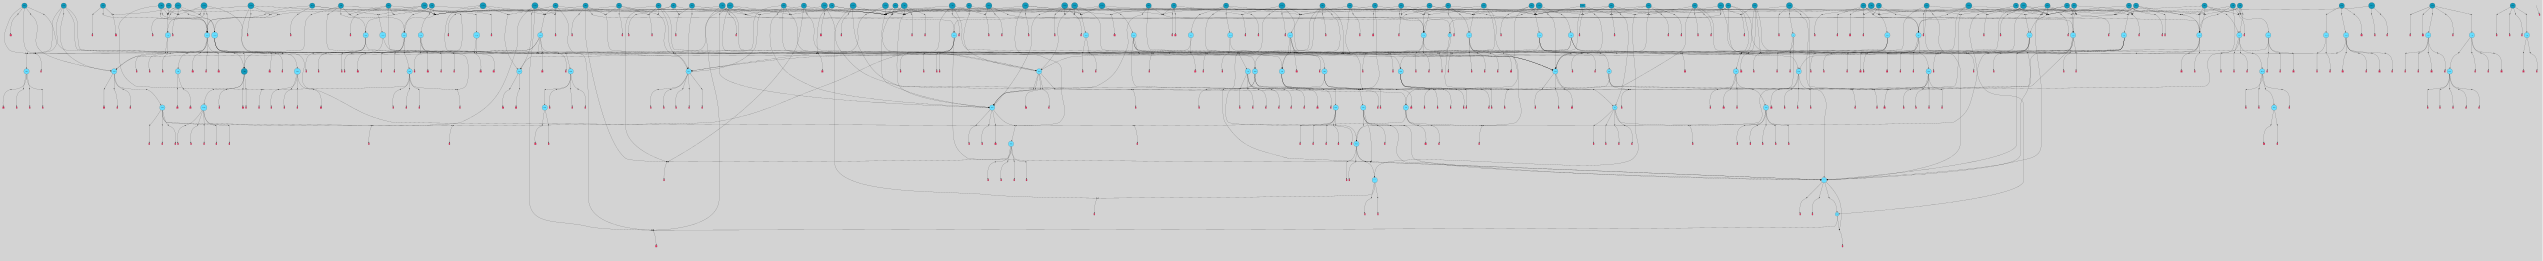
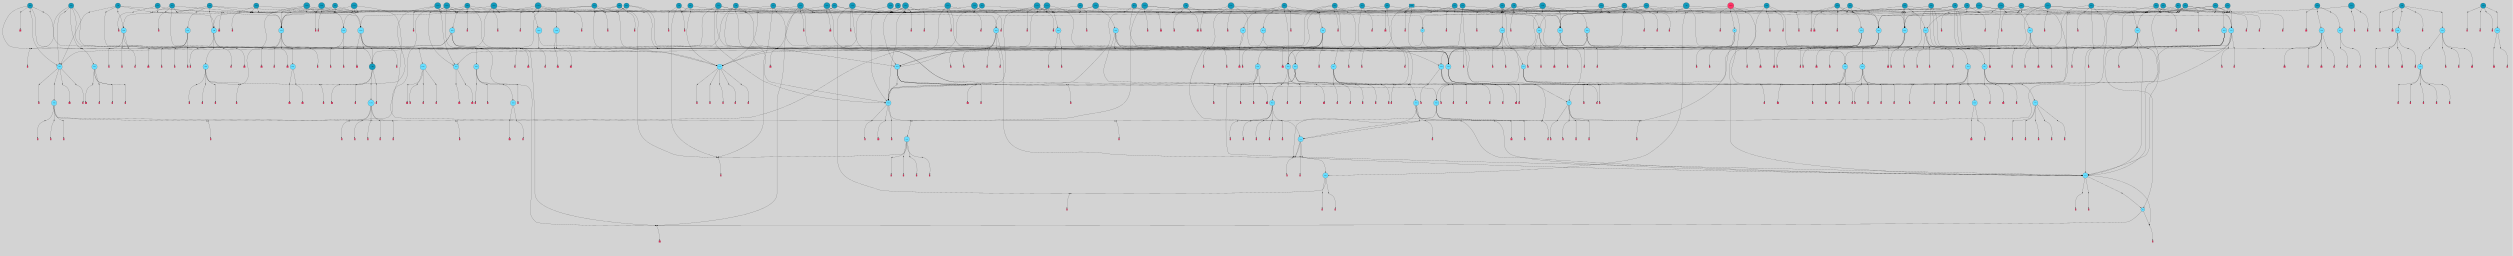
none -> (1080, 6)
(1789, 6) -> (1731, 6)
